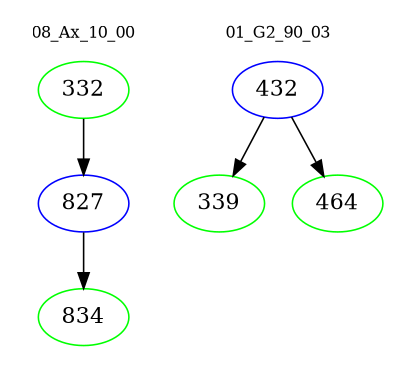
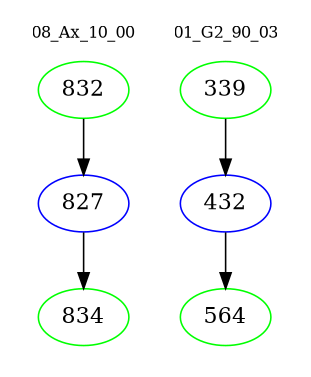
(84, 90) -> (84, 90)
(252, 139) -> (226, 139)
(338, 204) -> (226, 317)
